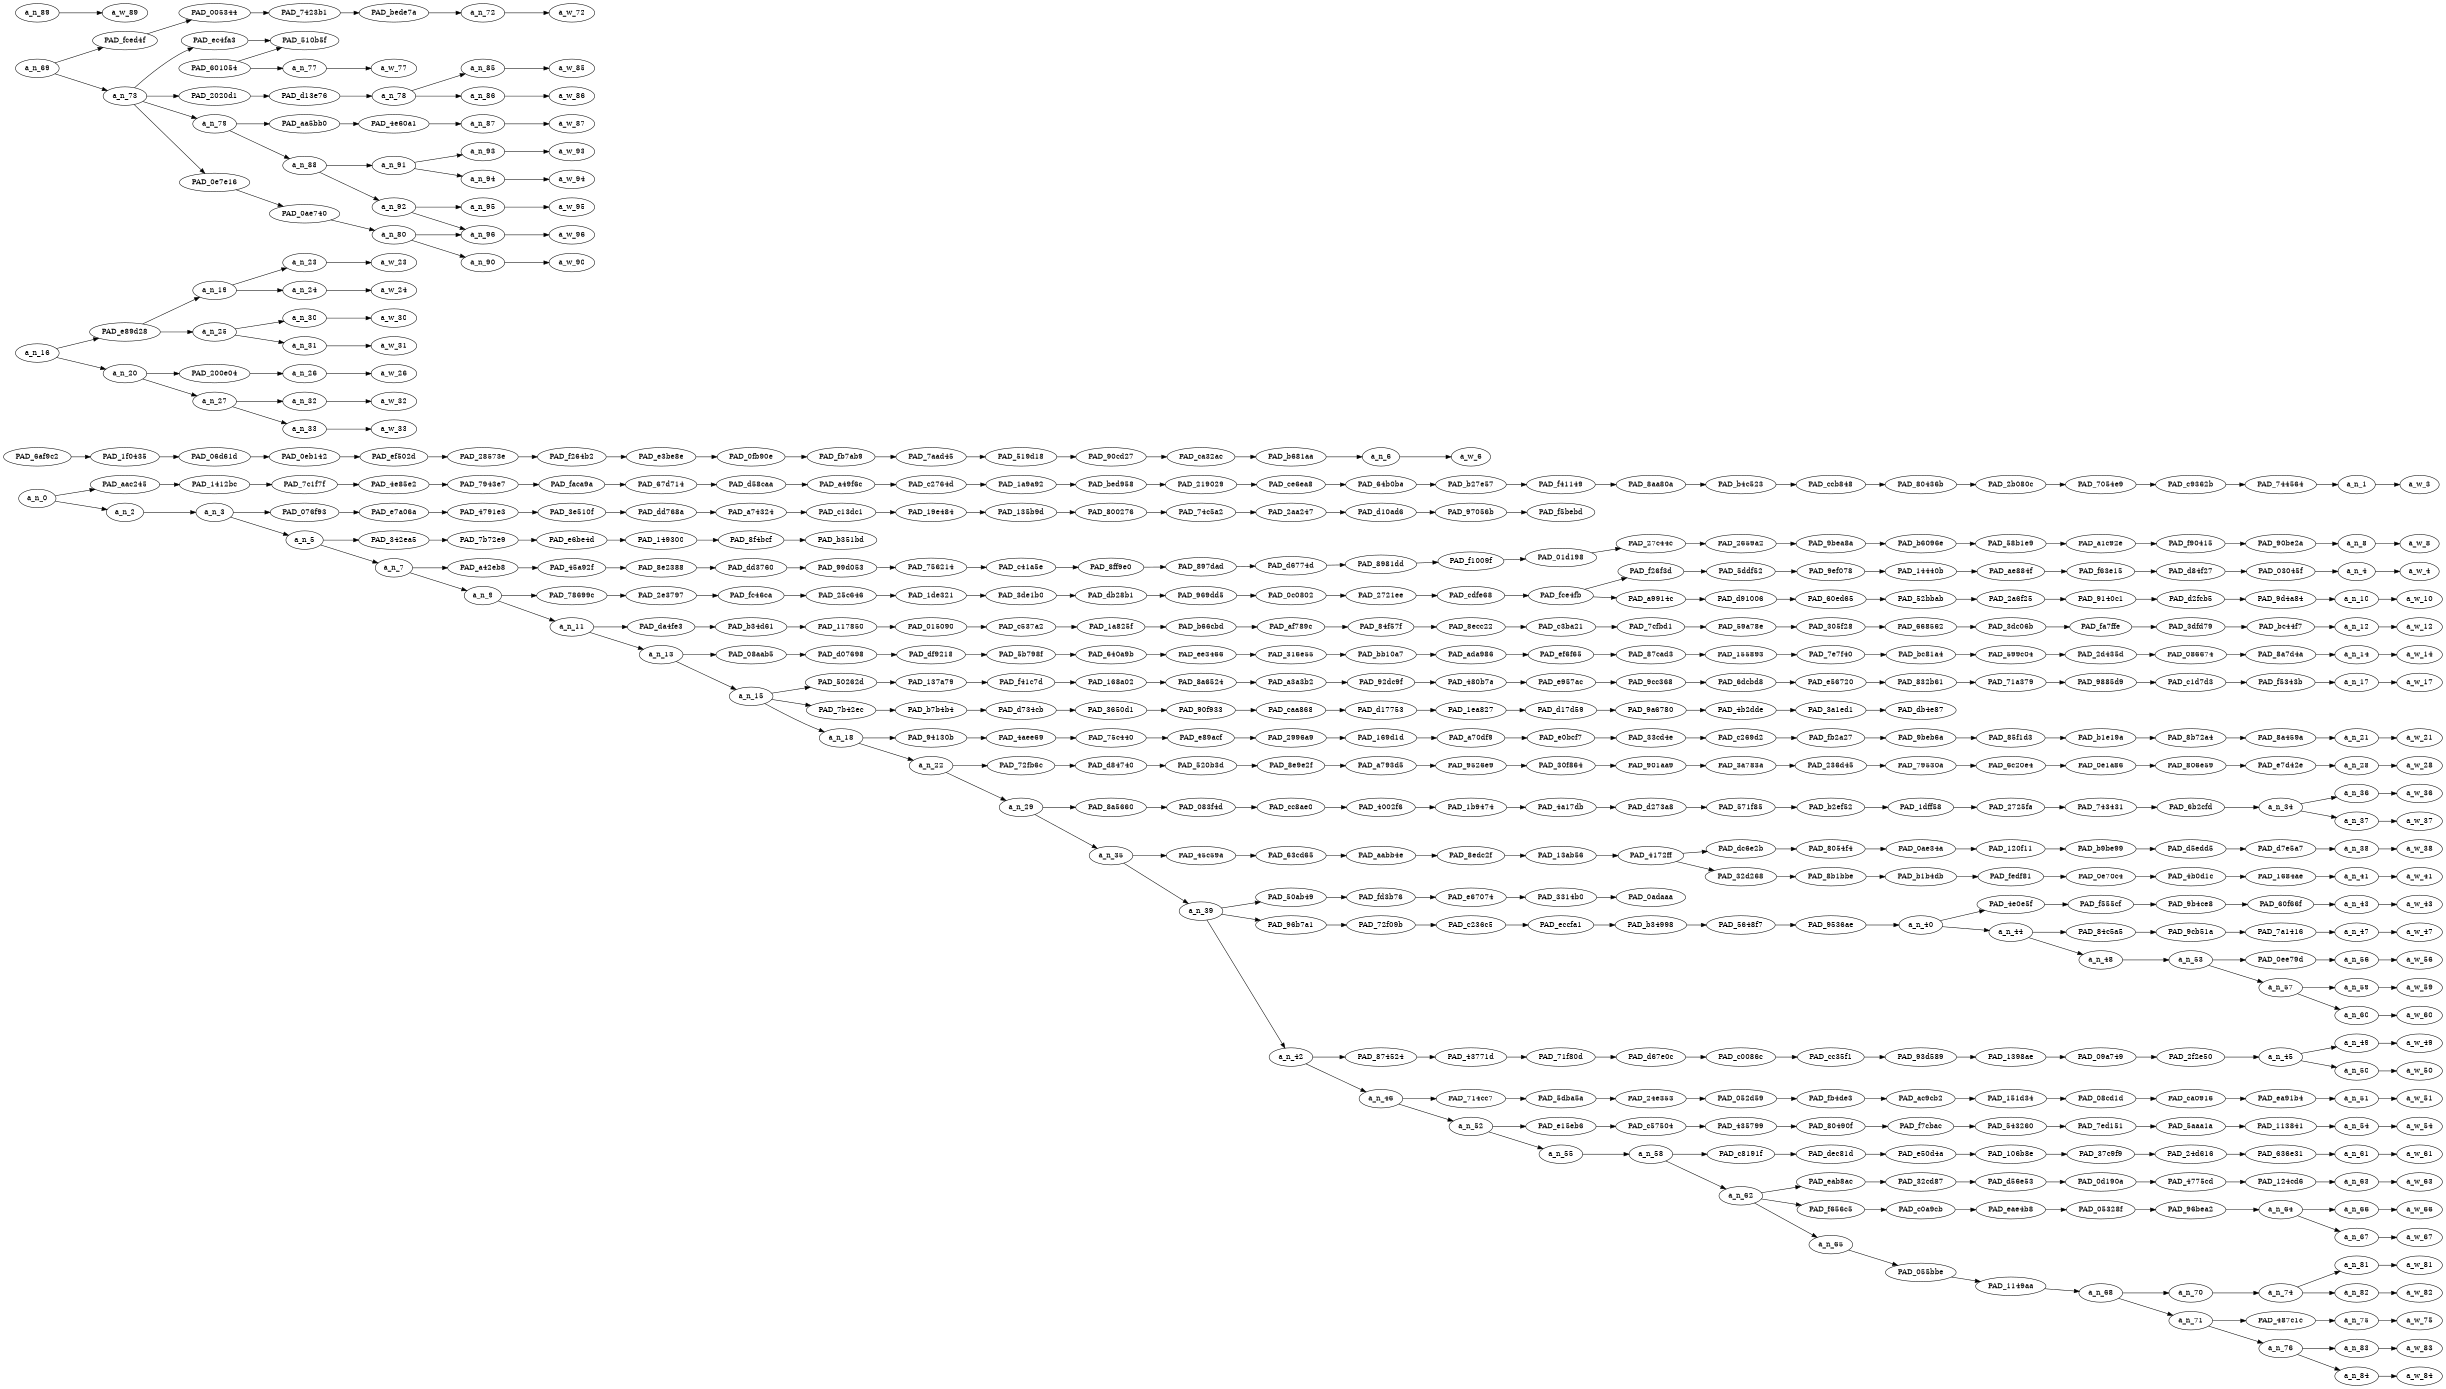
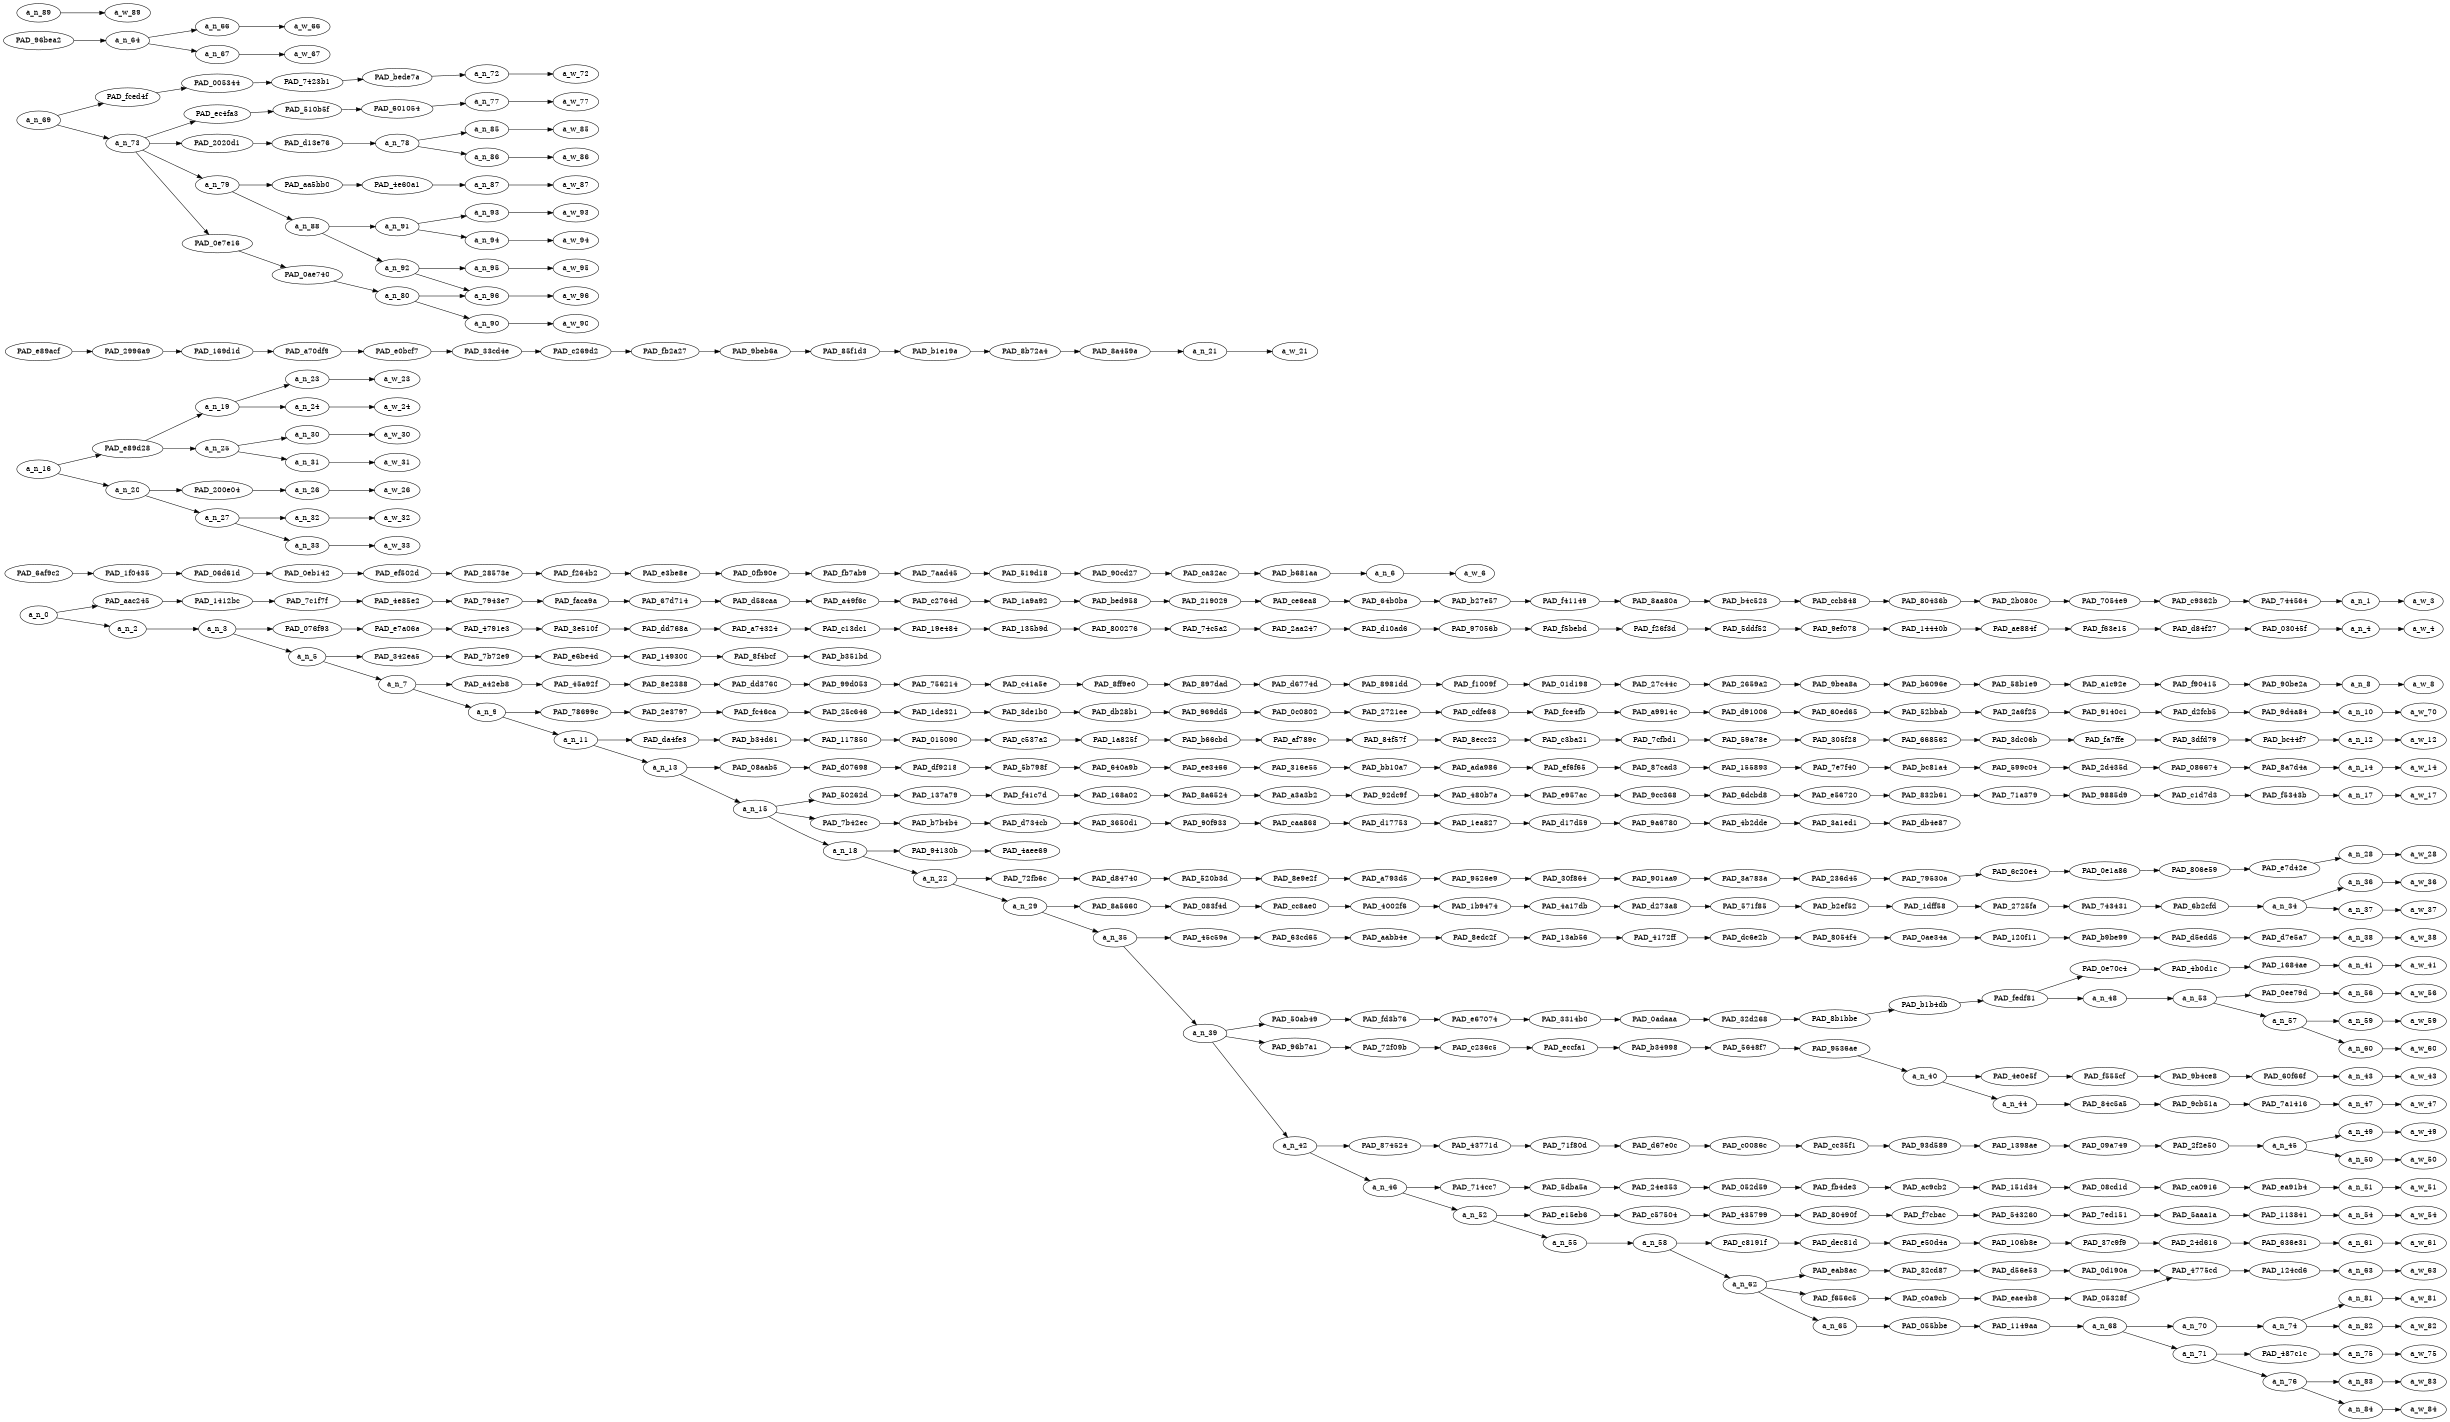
(257, 55) -> (349, 109)
(1603, 584) -> (1608, 629)
(2420, 599) -> (2424, 712)
(1111, 738) -> none
(1693, 865) -> (1697, 1020)
(2053, 945) -> (2063, 998)
(2143, 1210) -> (2147, 1286)
